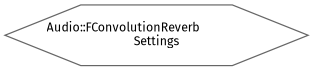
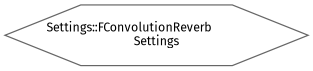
(157, 35) -> (157, 35)
